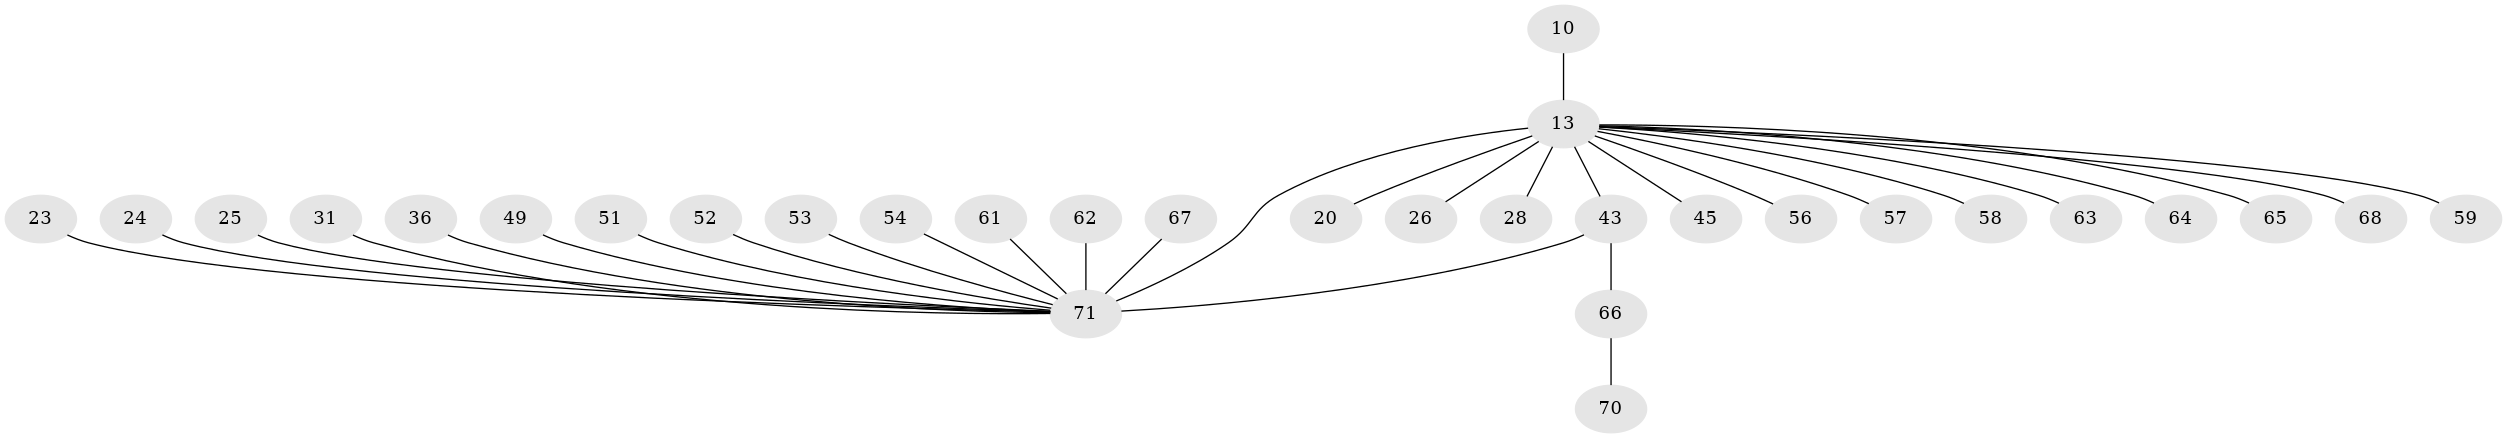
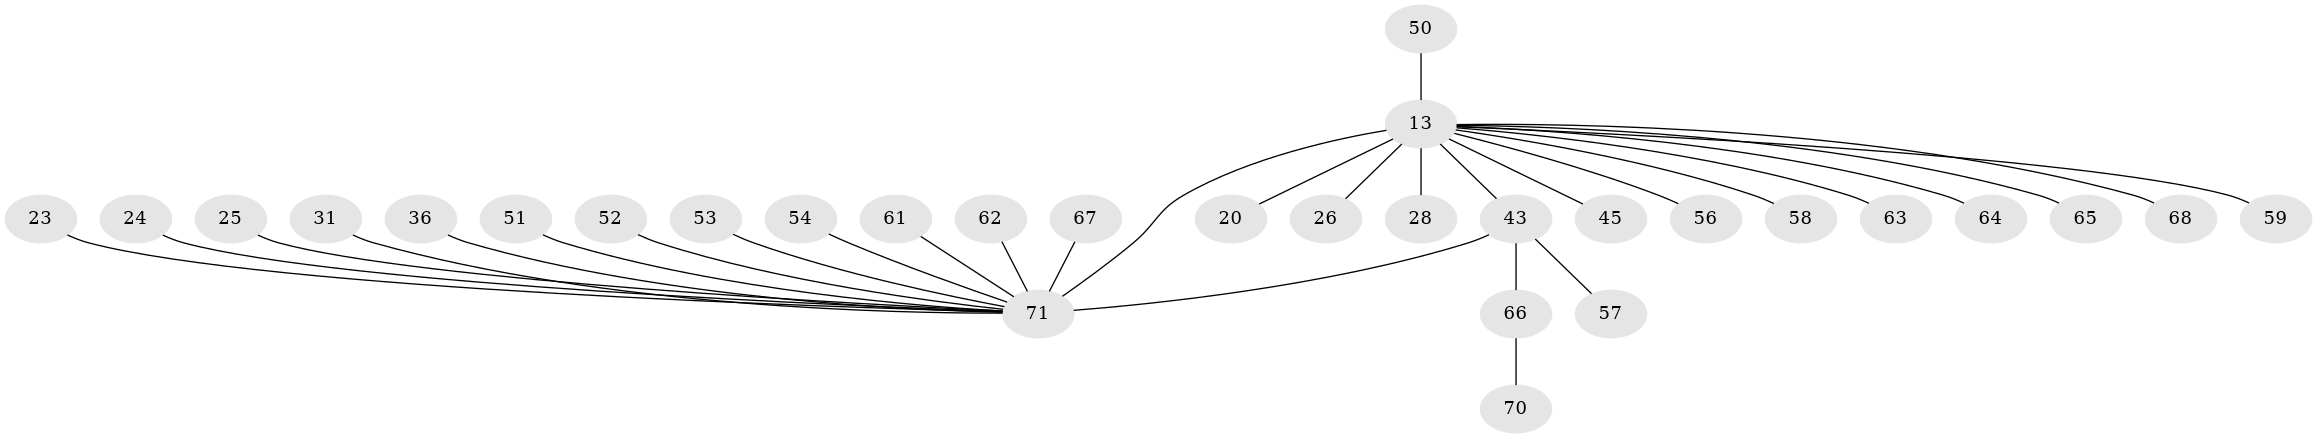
(1564, 29) -> (1421, 29)
(1735, 162) -> (1563, 266)
(516, 219) -> none
